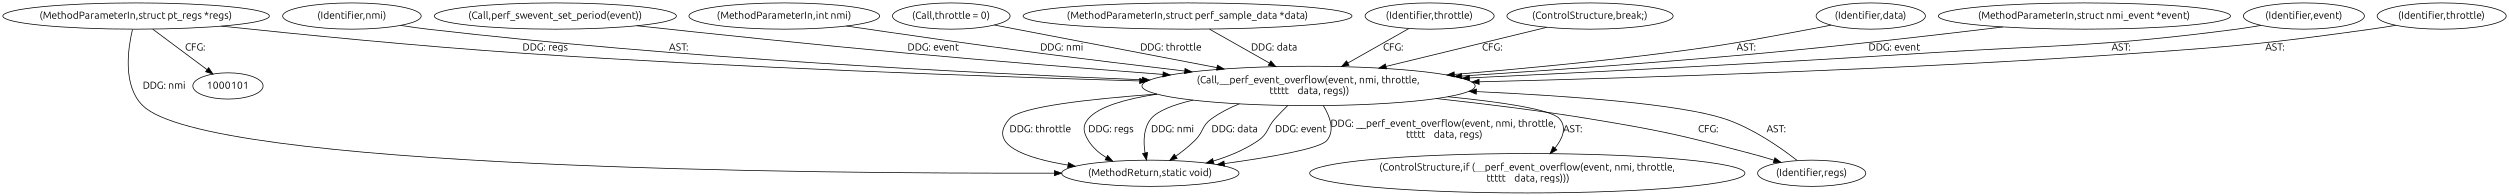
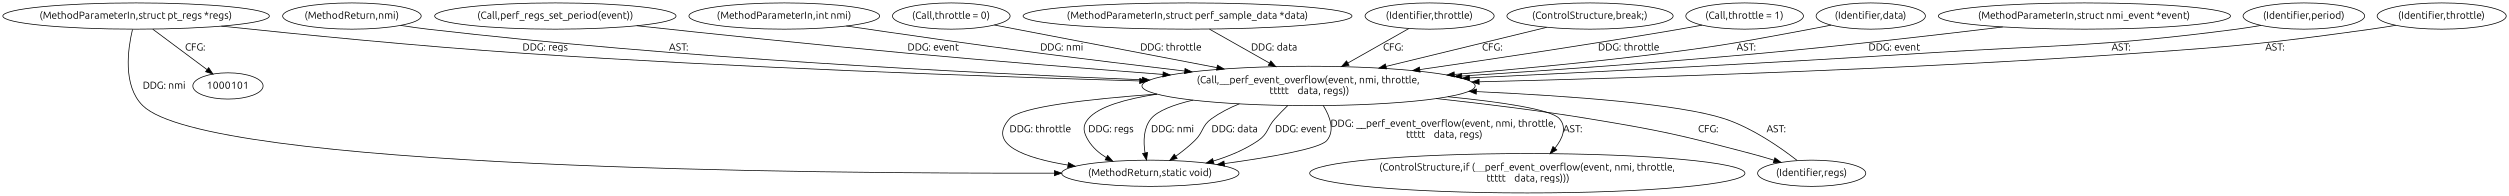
(352, 16) -> (352, 16)
(555, 16) -> (555, 16)
none -> (1745, 16)
(2304, 16) -> (2304, 16)
